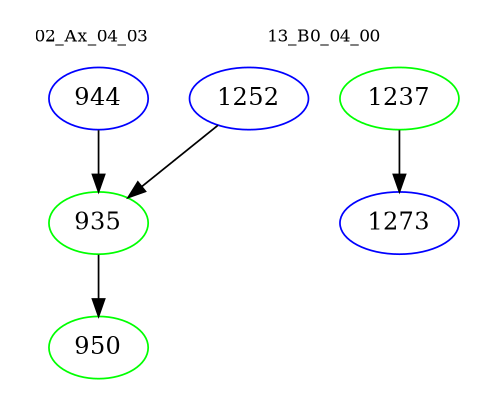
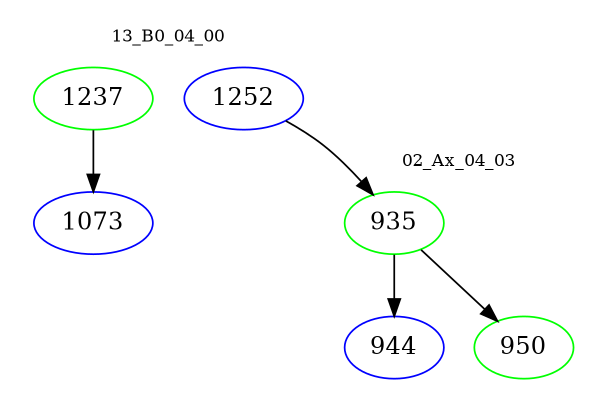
(99, 152) -> (394, 277)
(399, 223) -> (93, 223)
